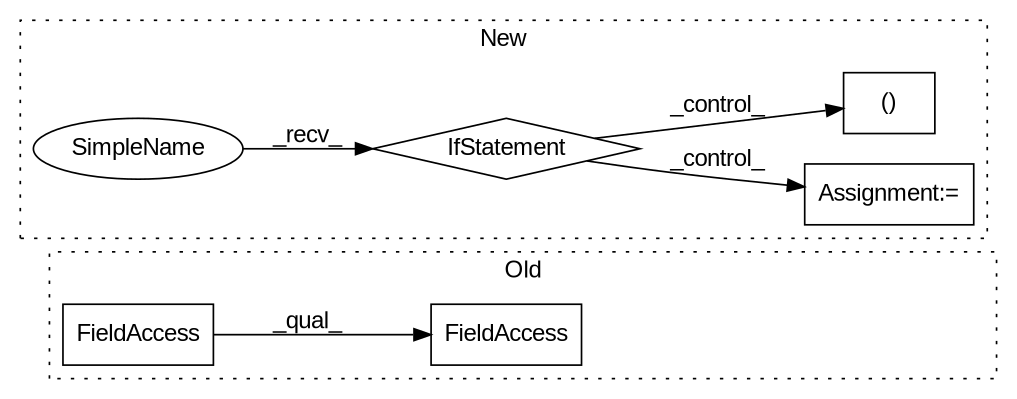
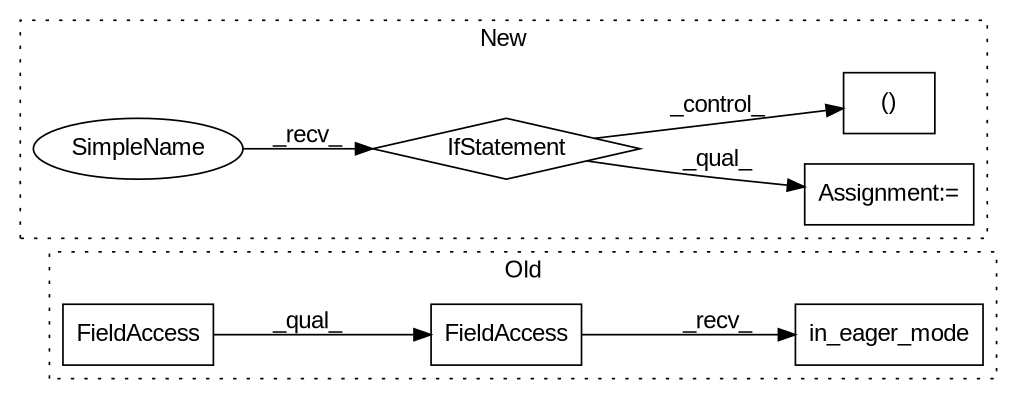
(718, 160) -> (718, 160)
none -> (889, 335)
